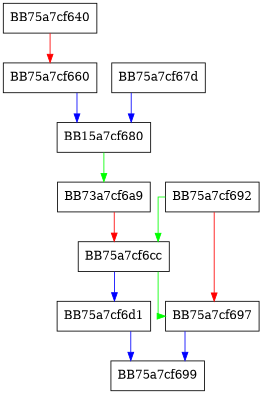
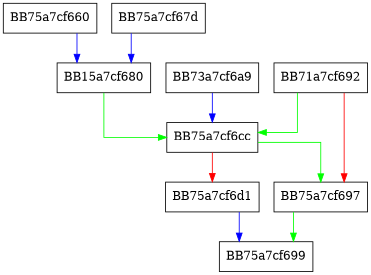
(50, 18) -> none
(104, 163) -> (109, 137)
(212, 197) -> (321, 78)
(114, 223) -> (212, 103)
(114, 282) -> (212, 163)
(185, 342) -> (293, 223)
